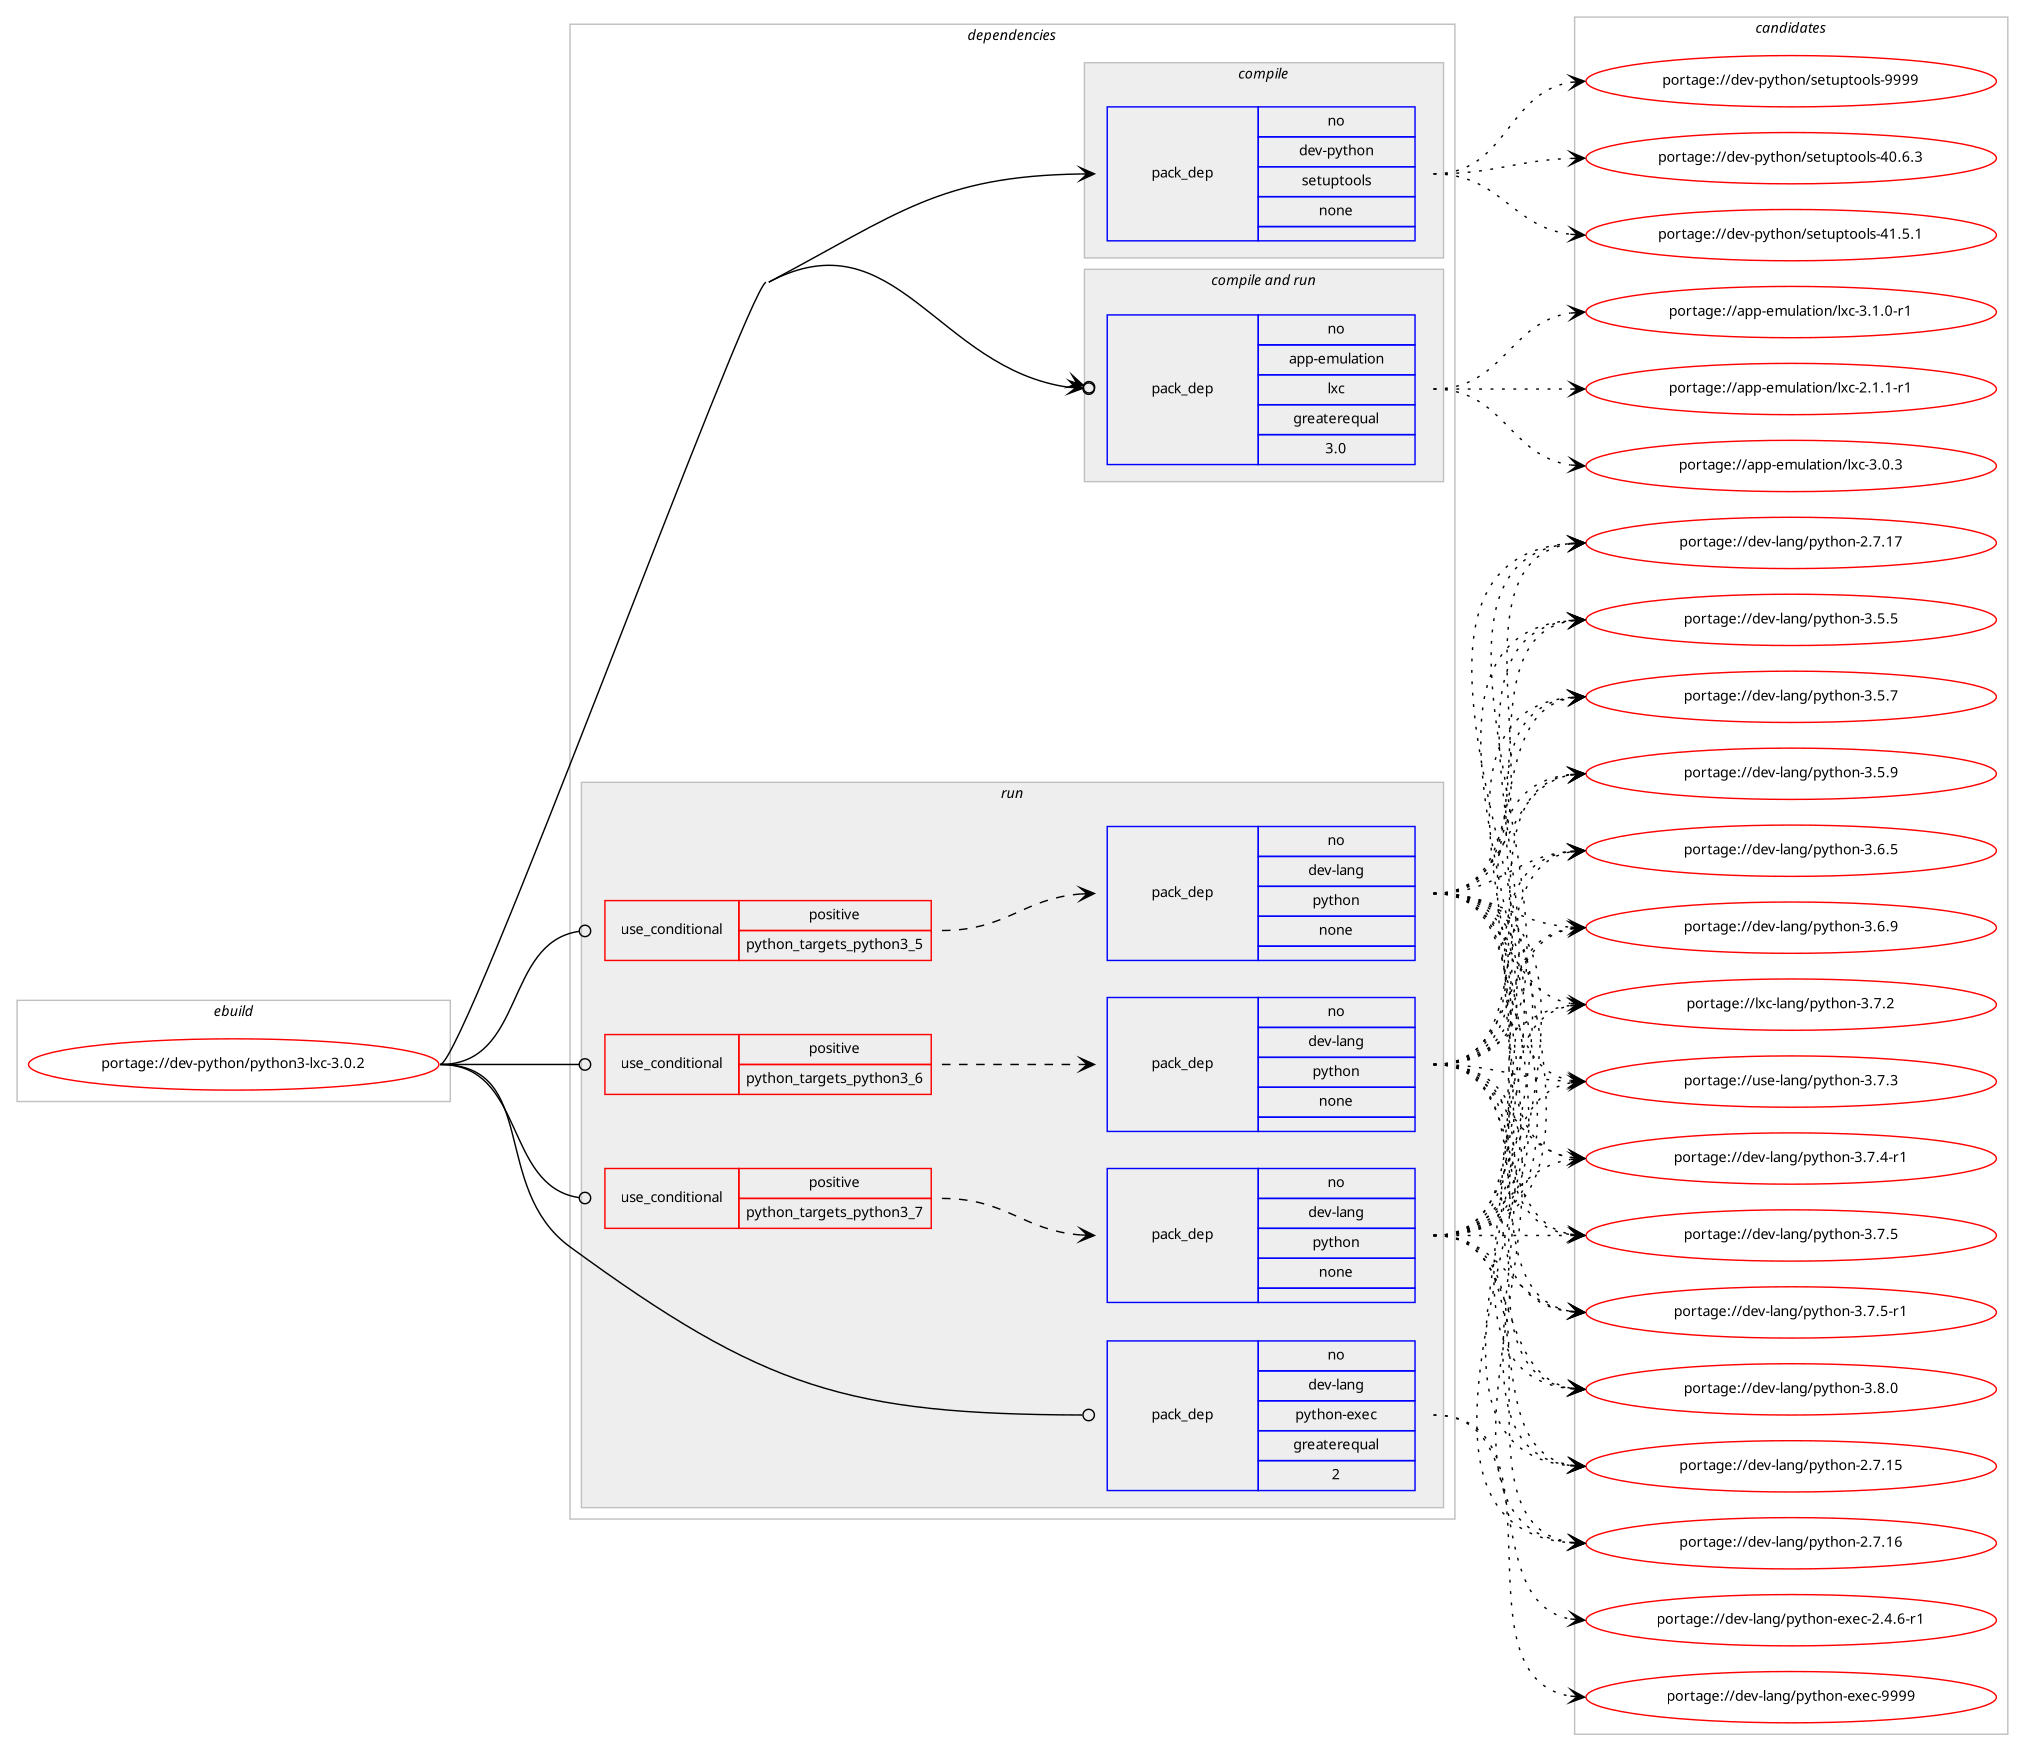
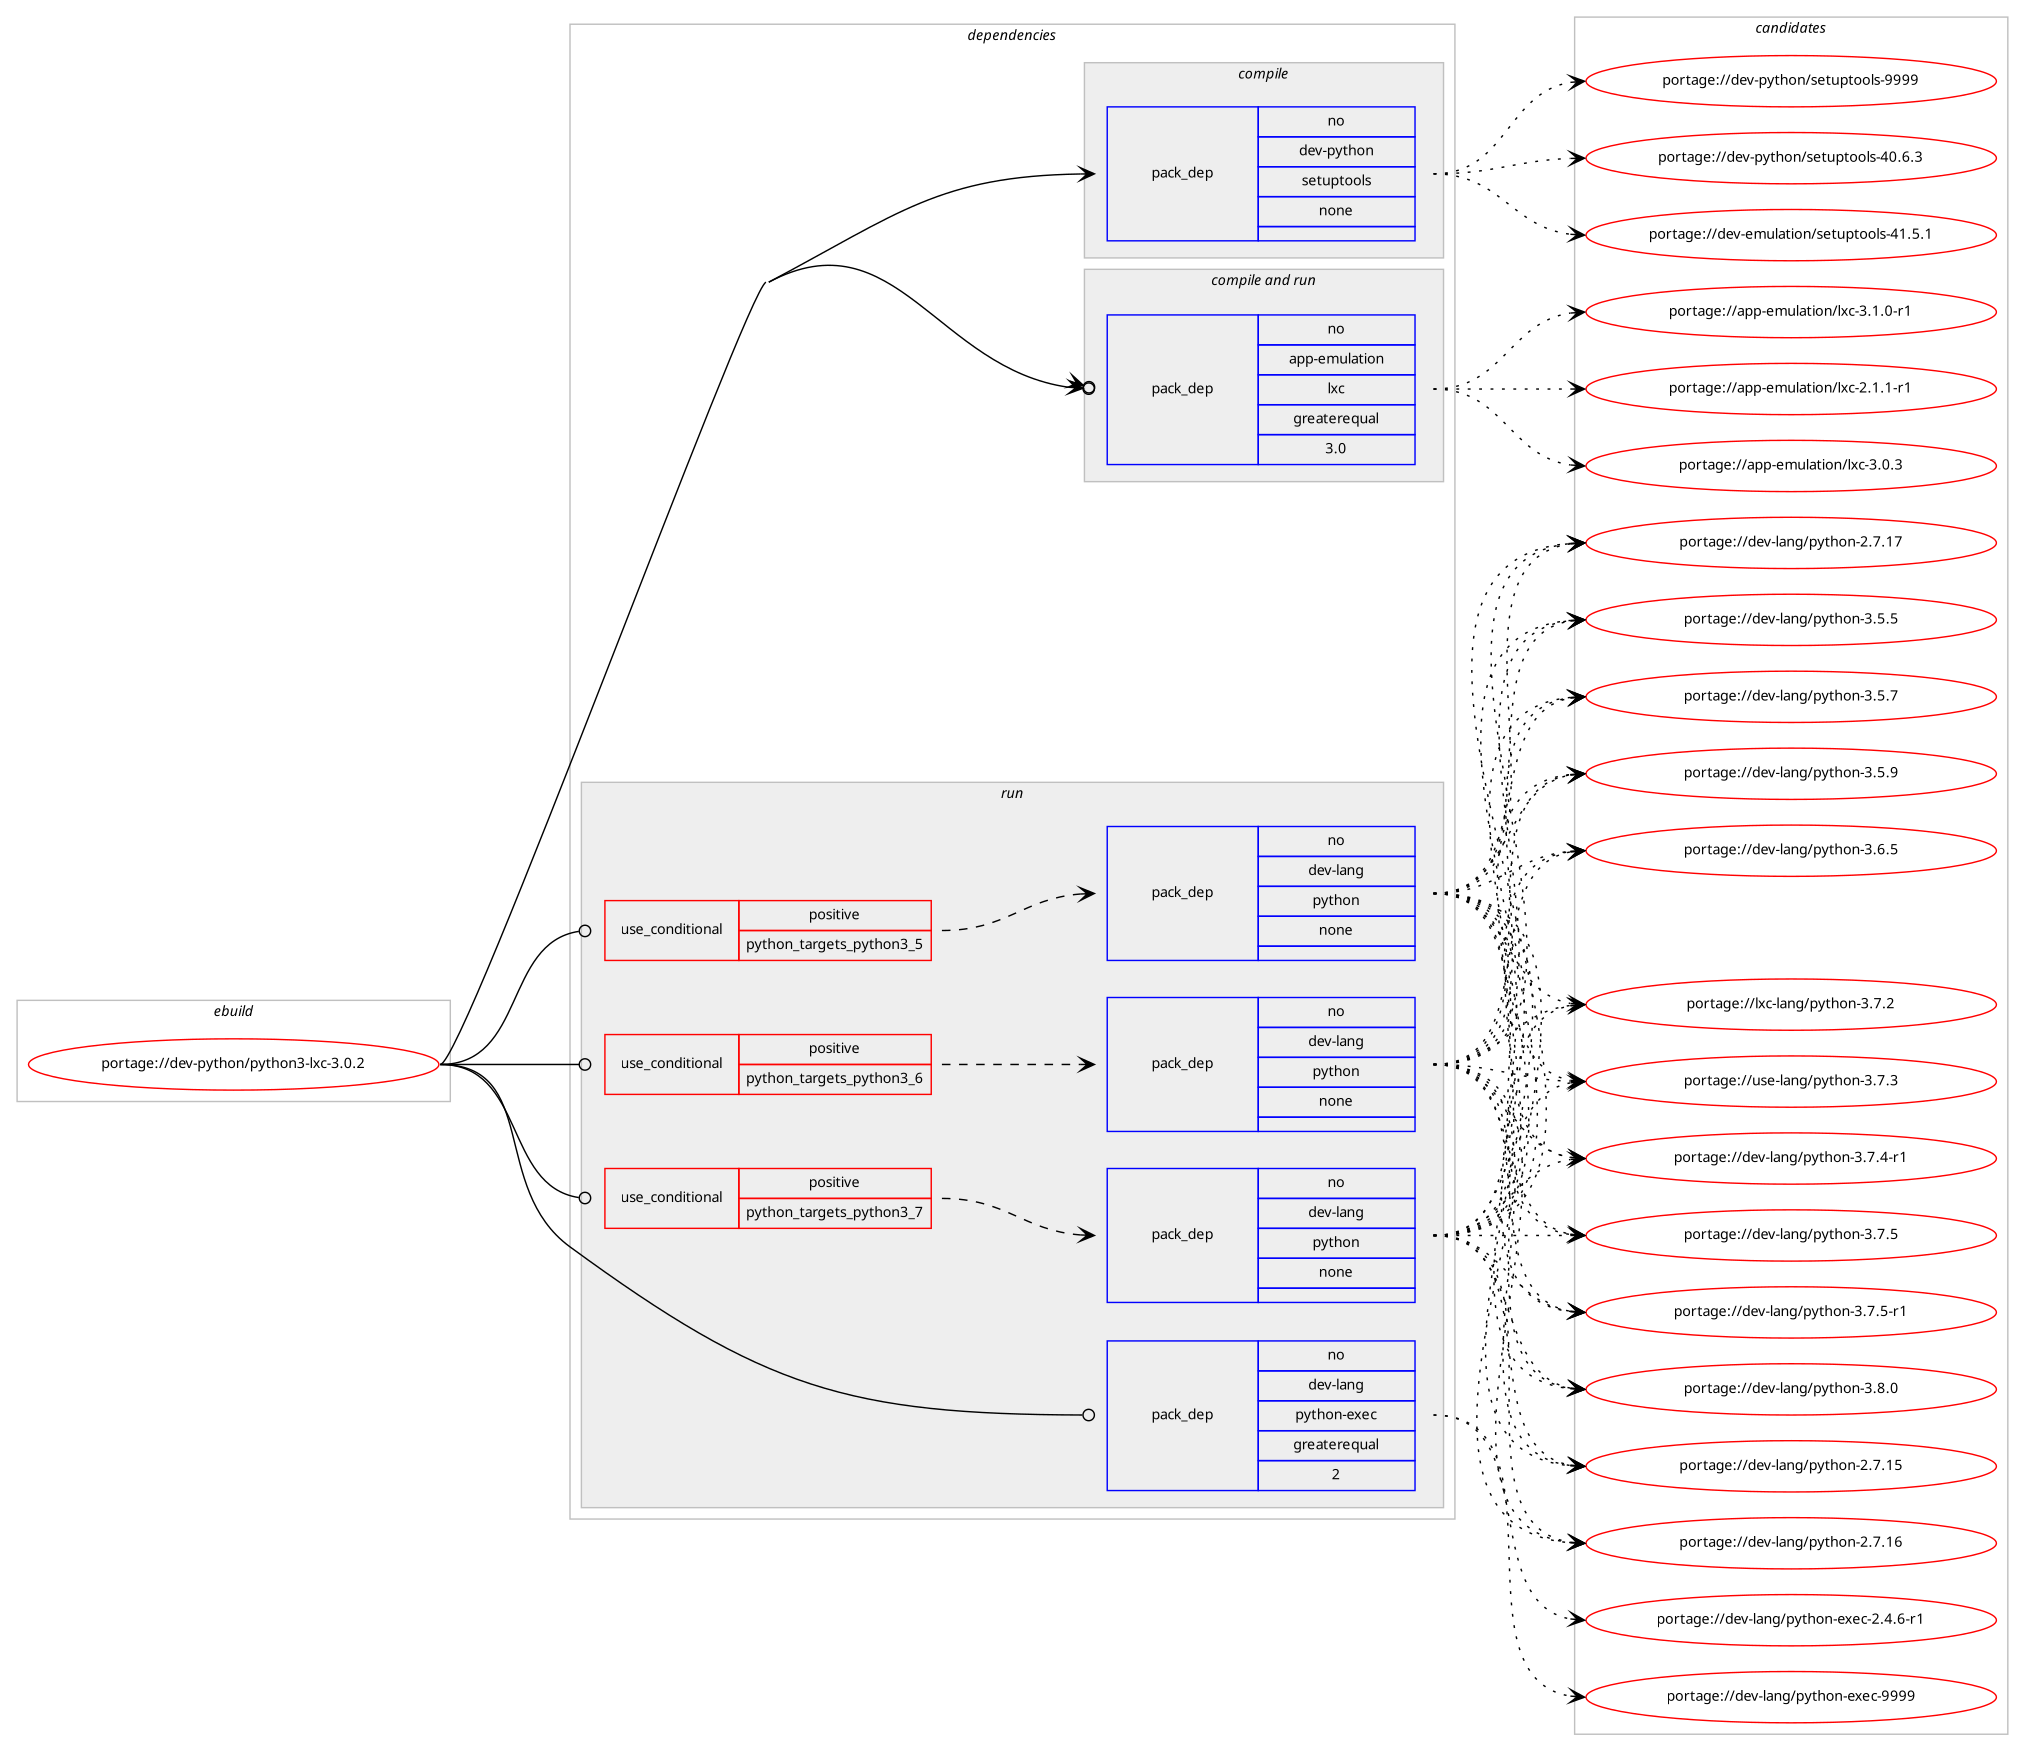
(1791, 235) -> (1791, 235)
(1791, 928) -> none
